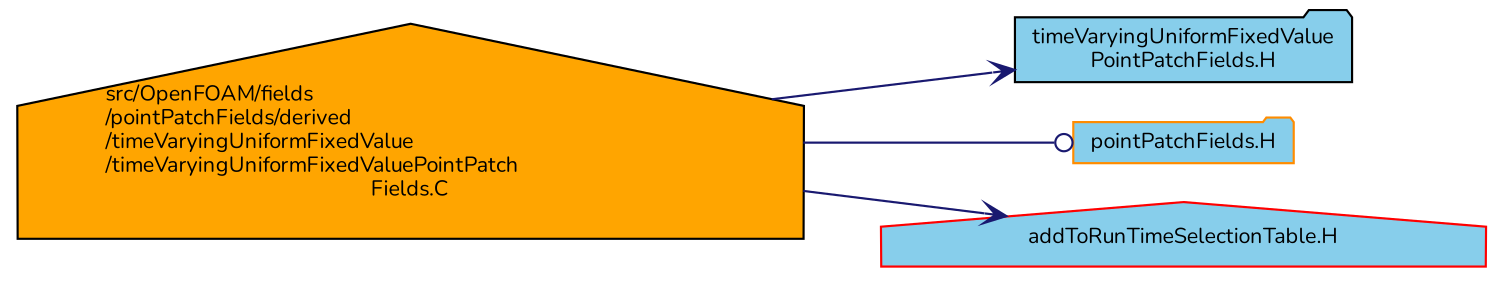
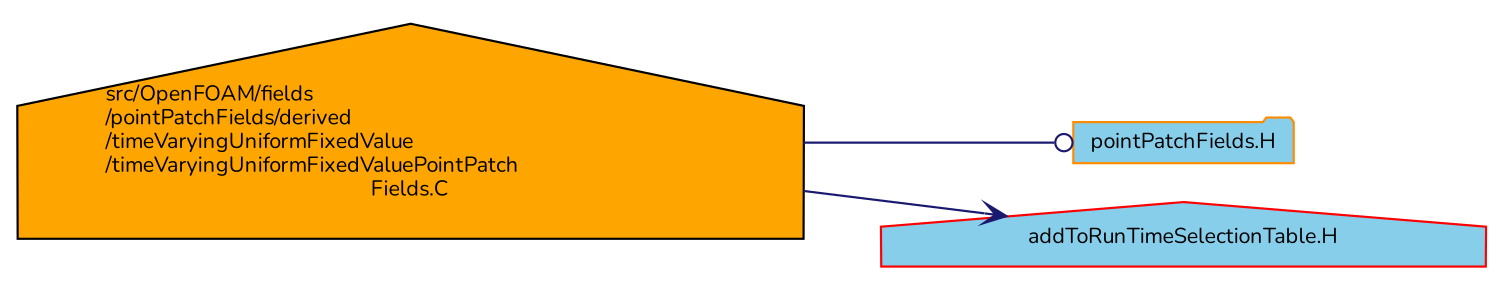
(1184, 50) -> none
